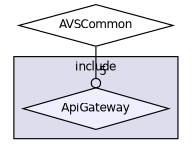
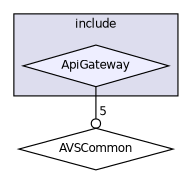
(96, 64) -> (96, 103)
